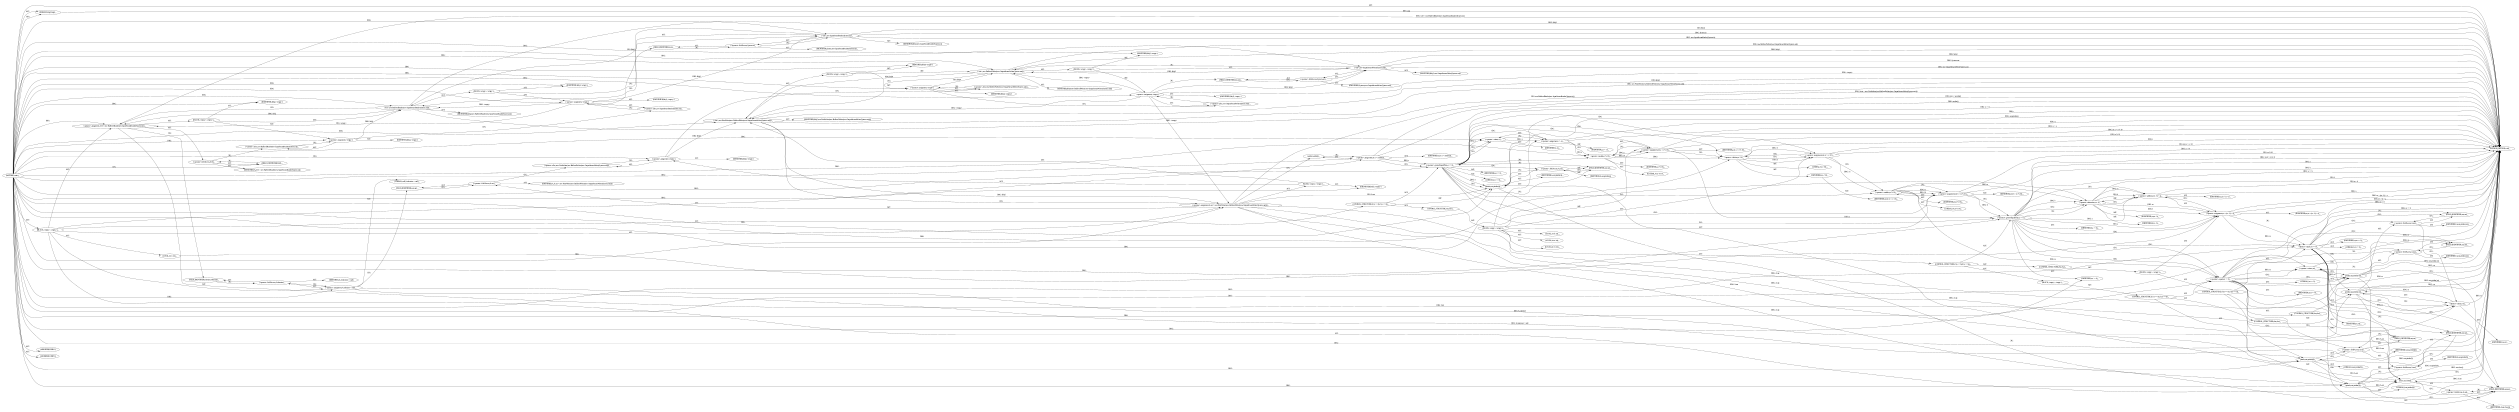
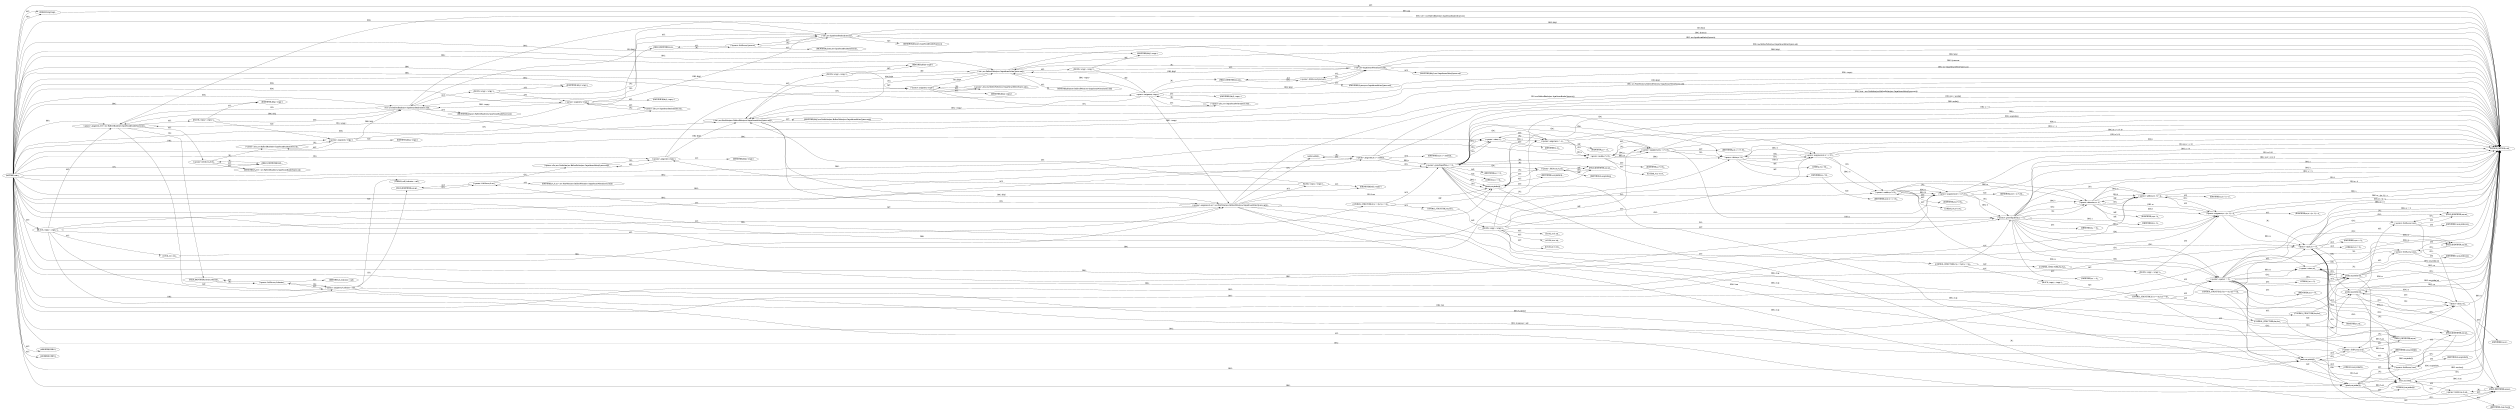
(988, 317) -> (1048, 284)
